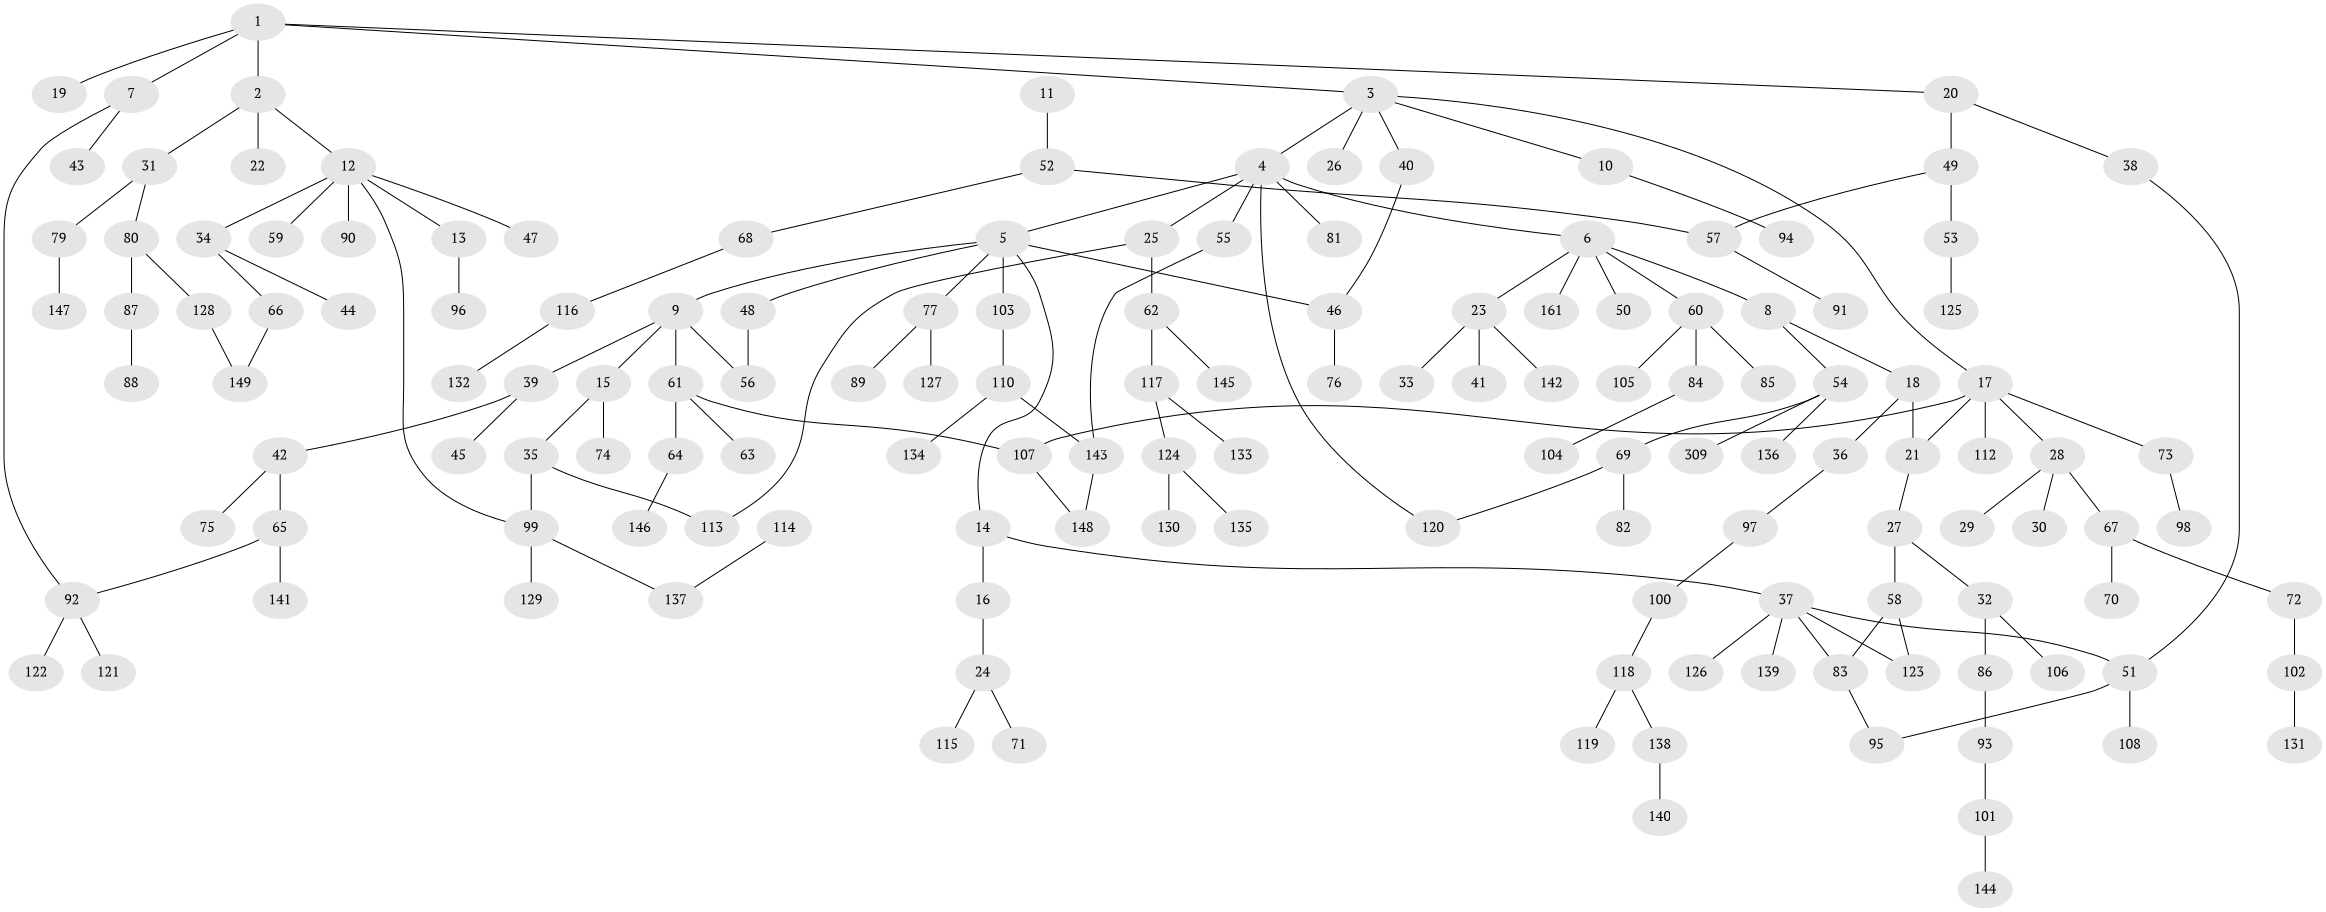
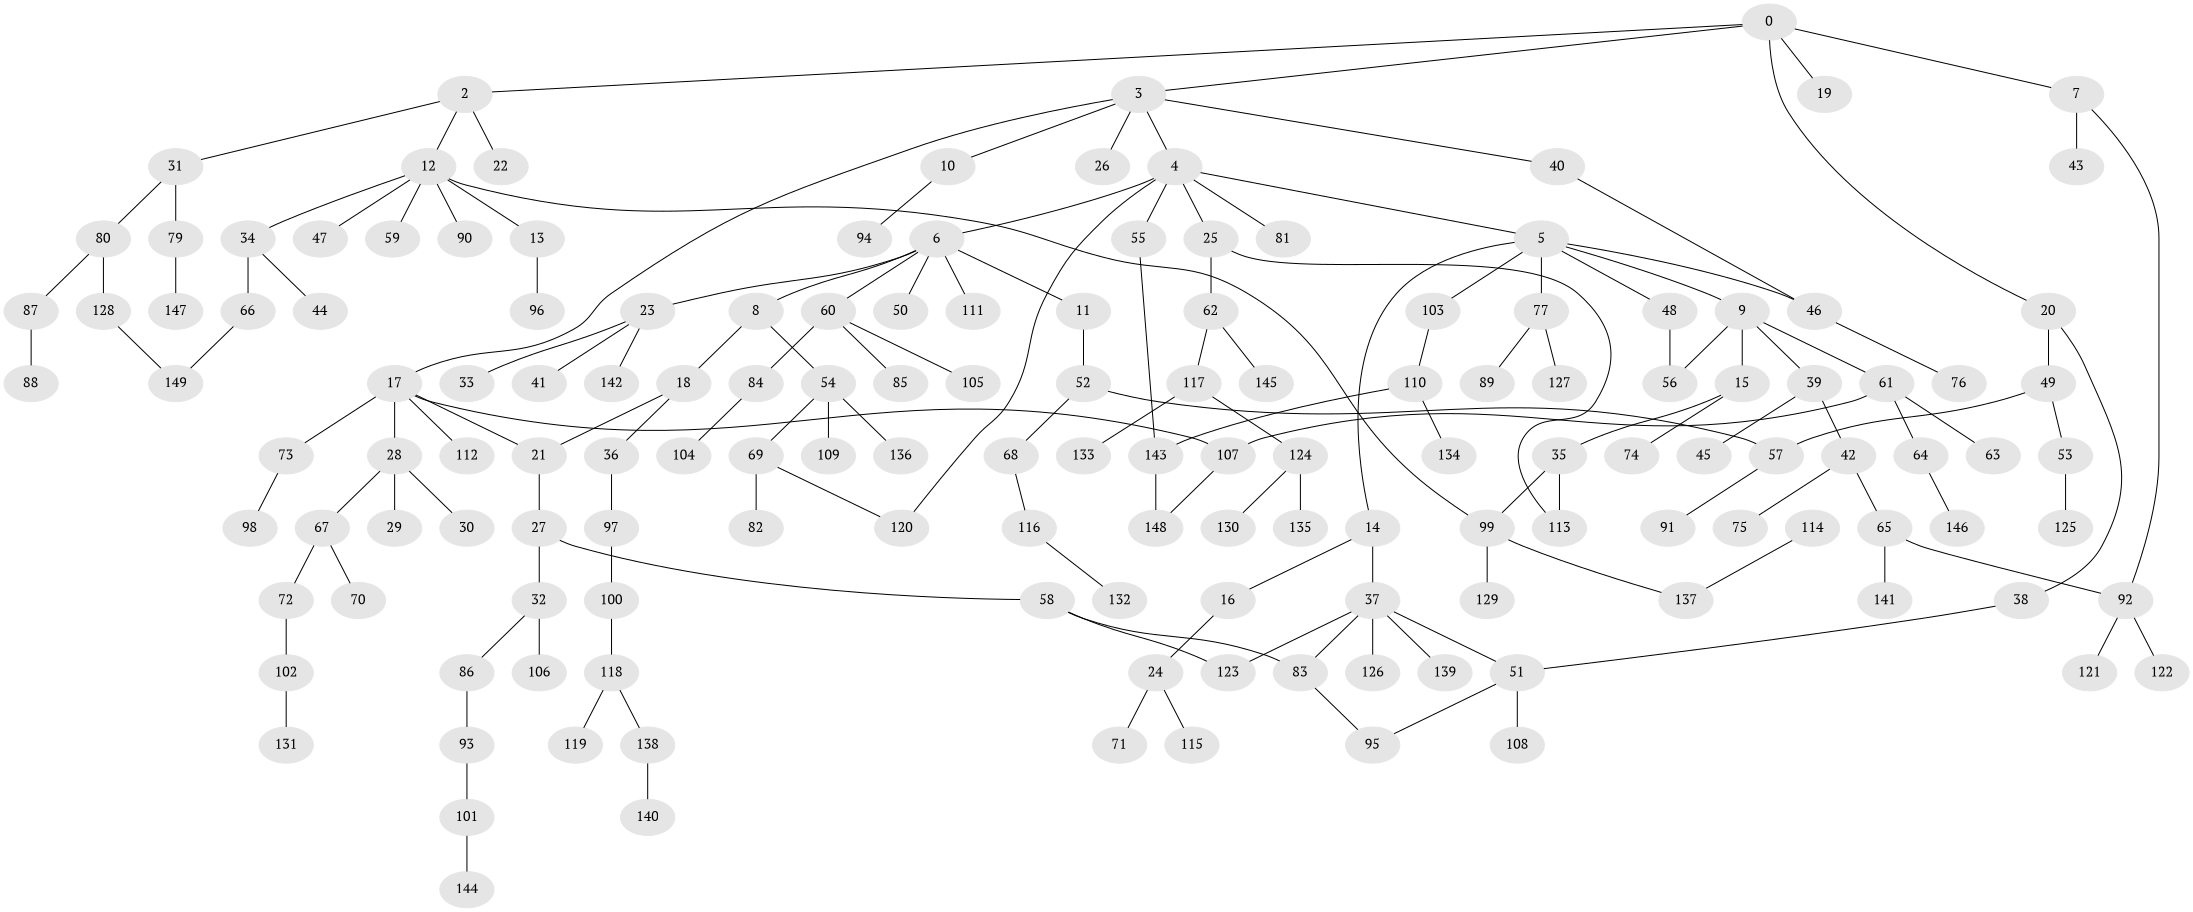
(258, 22) -> (1769, 22)
none -> (1010, 275)
(1551, 311) -> (973, 311)
(1696, 456) -> (828, 456)
